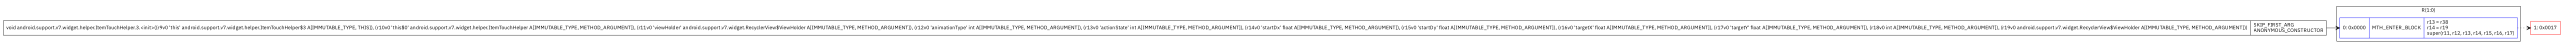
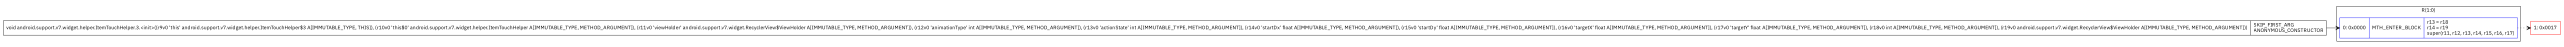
(2438, 22) -> (2438, 22)
